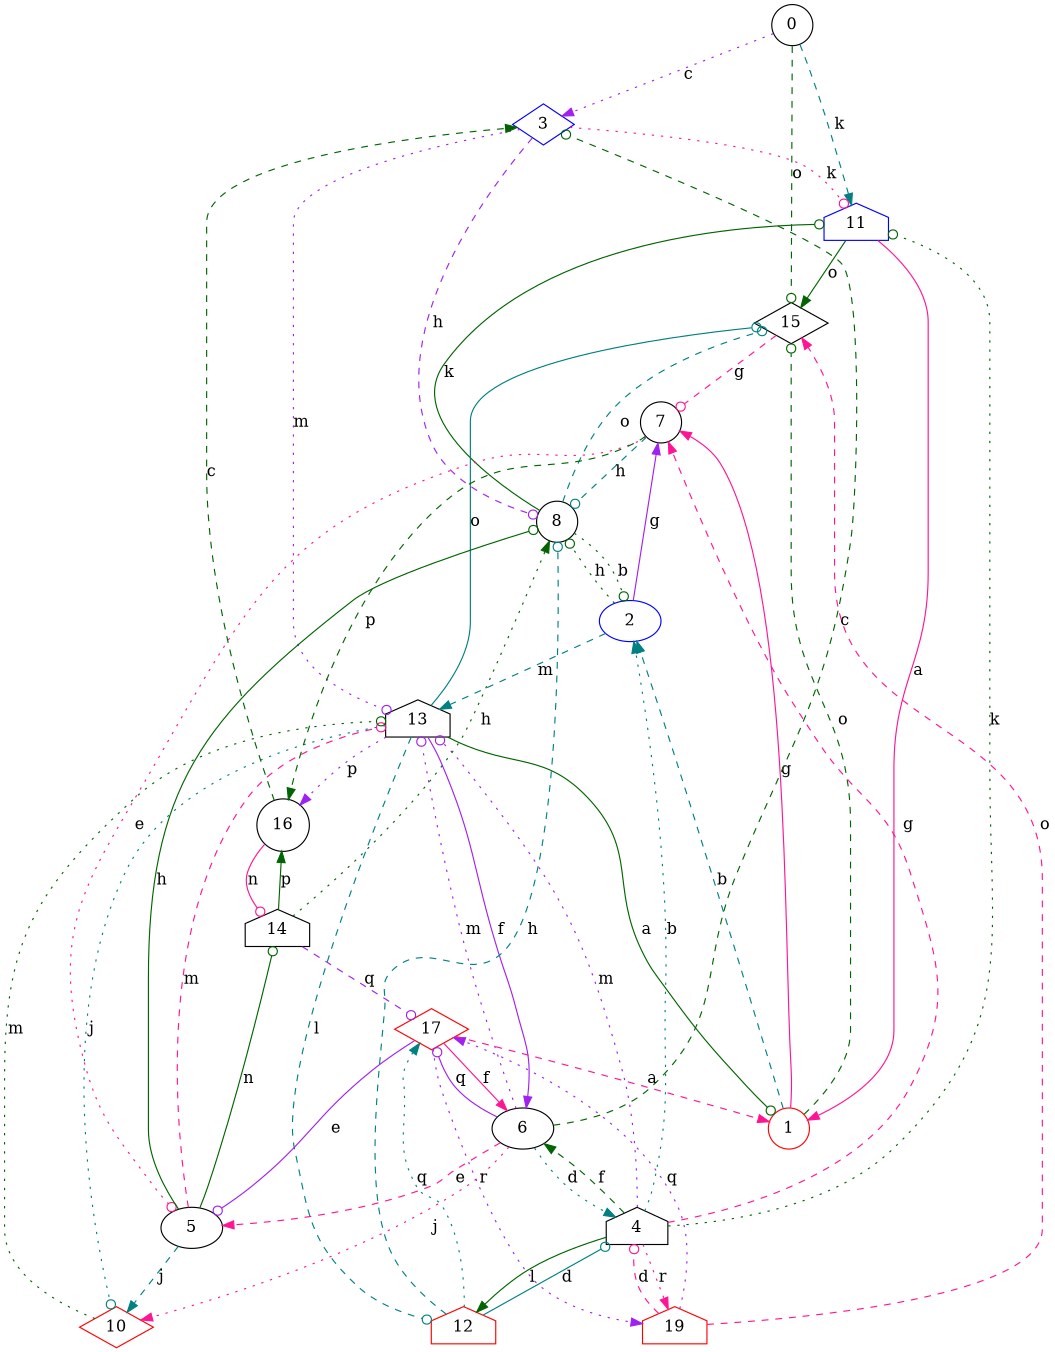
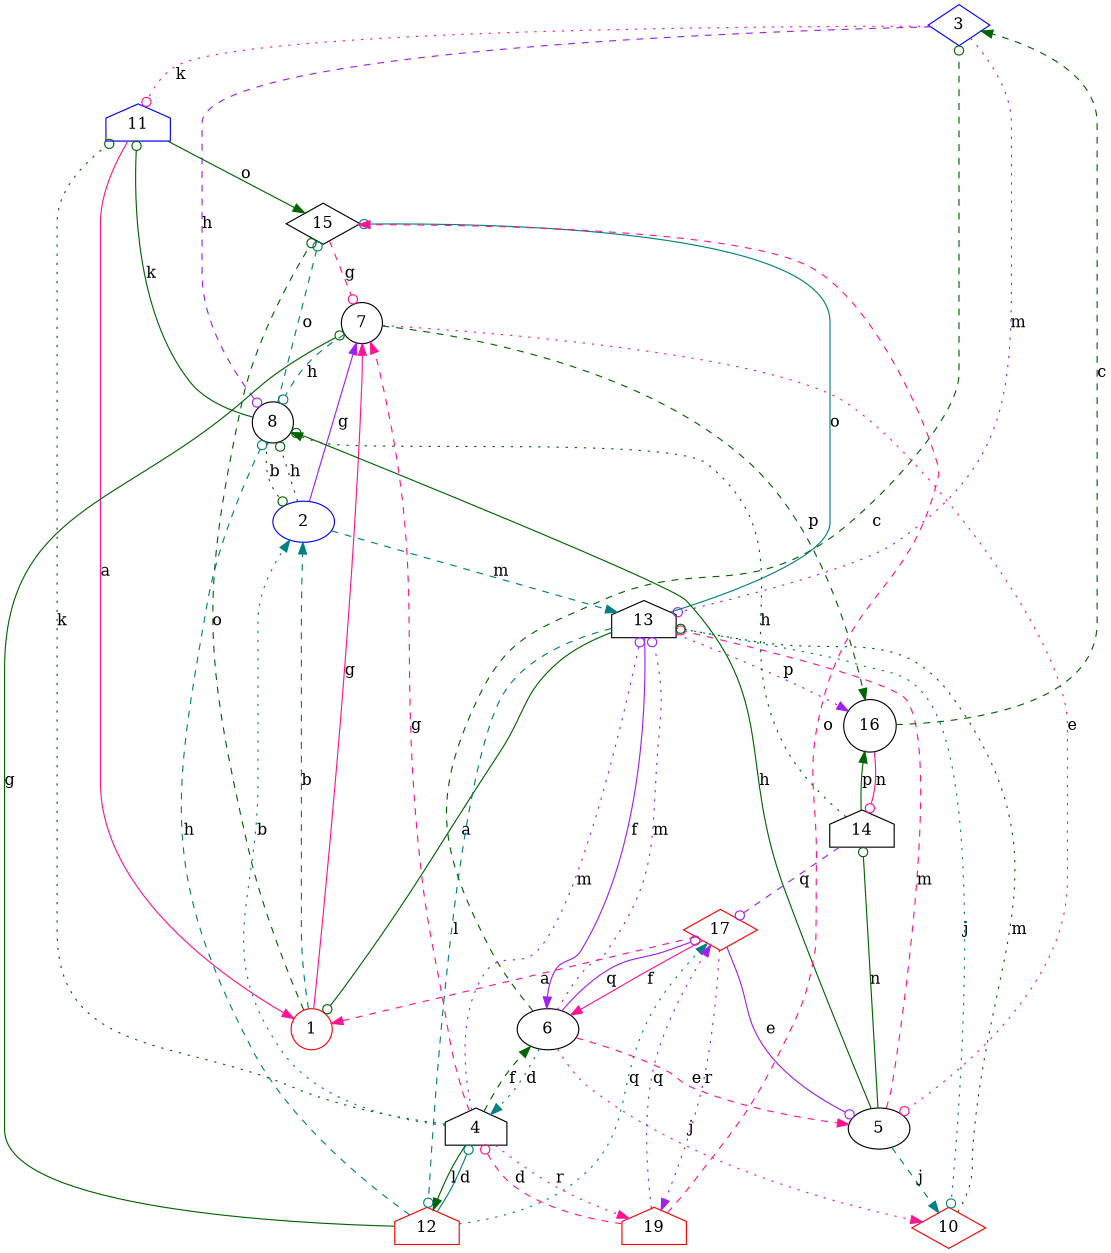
(792, 25) -> none
none -> (5, 863)
